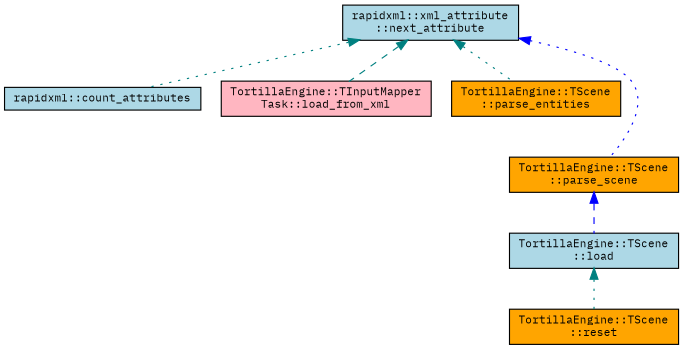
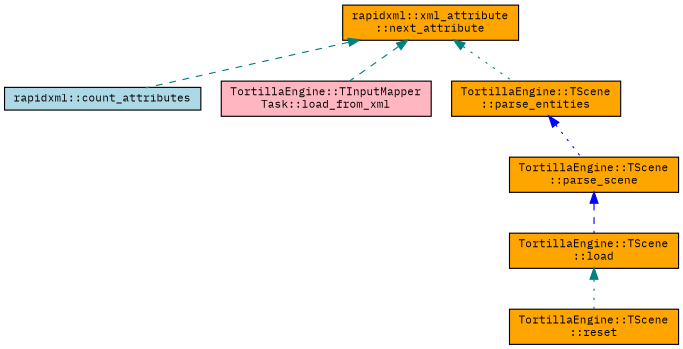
(431, 23) -> (431, 23)
(247, 65) -> (247, 65)
(622, 73) -> (569, 141)
(594, 251) -> (594, 251)
